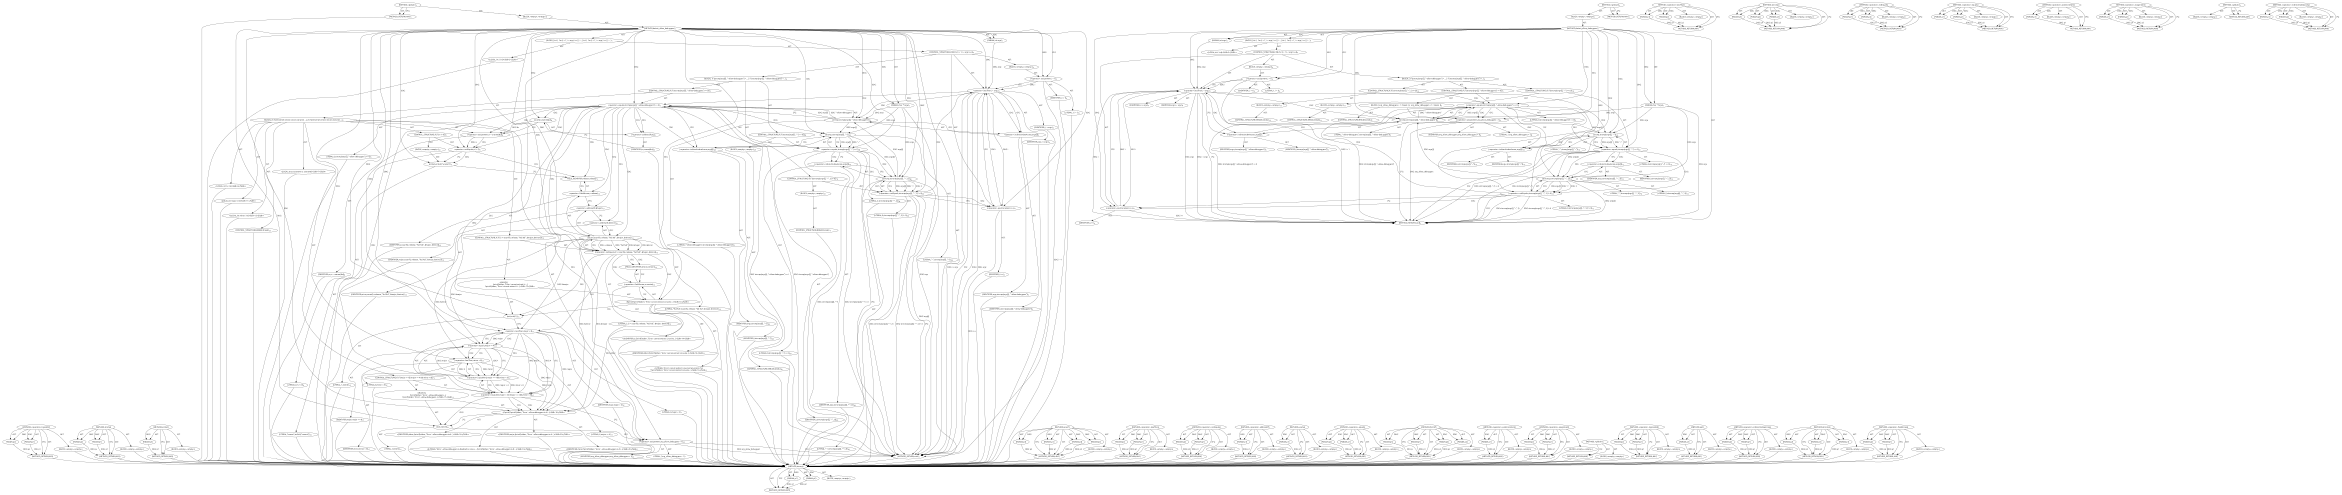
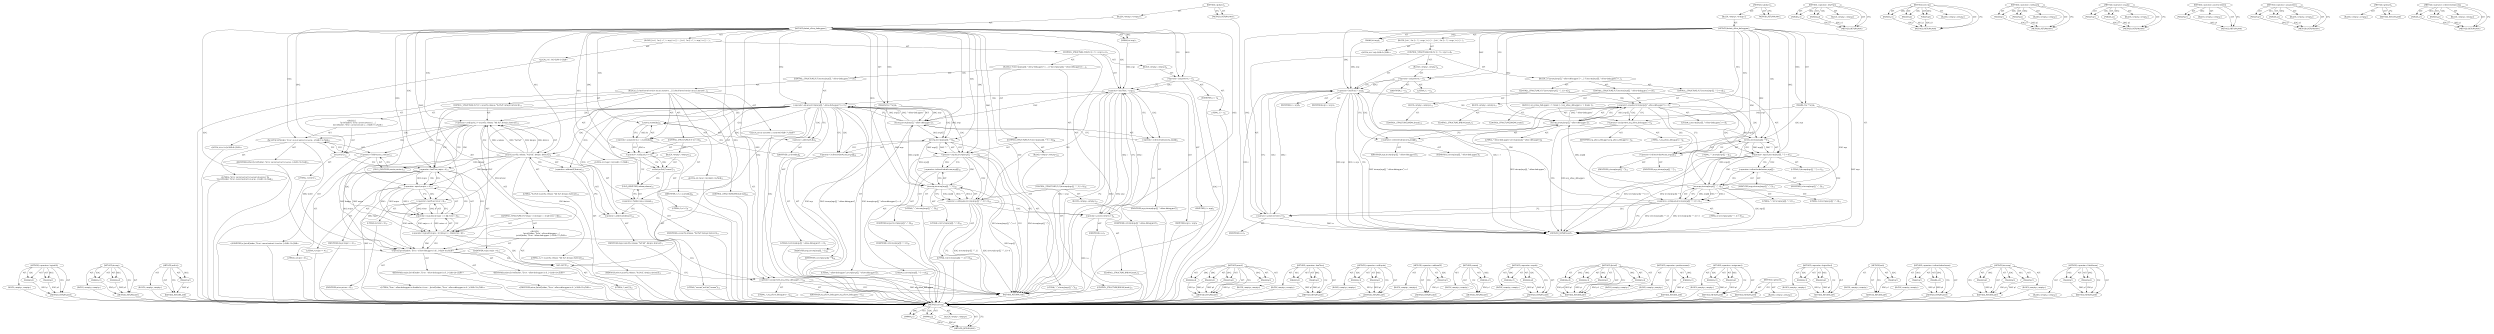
none -> (650, 133)
(596, 215) -> (592, 192)
(511, 355) -> (352, 204)
(368, 405) -> (368, 243)
